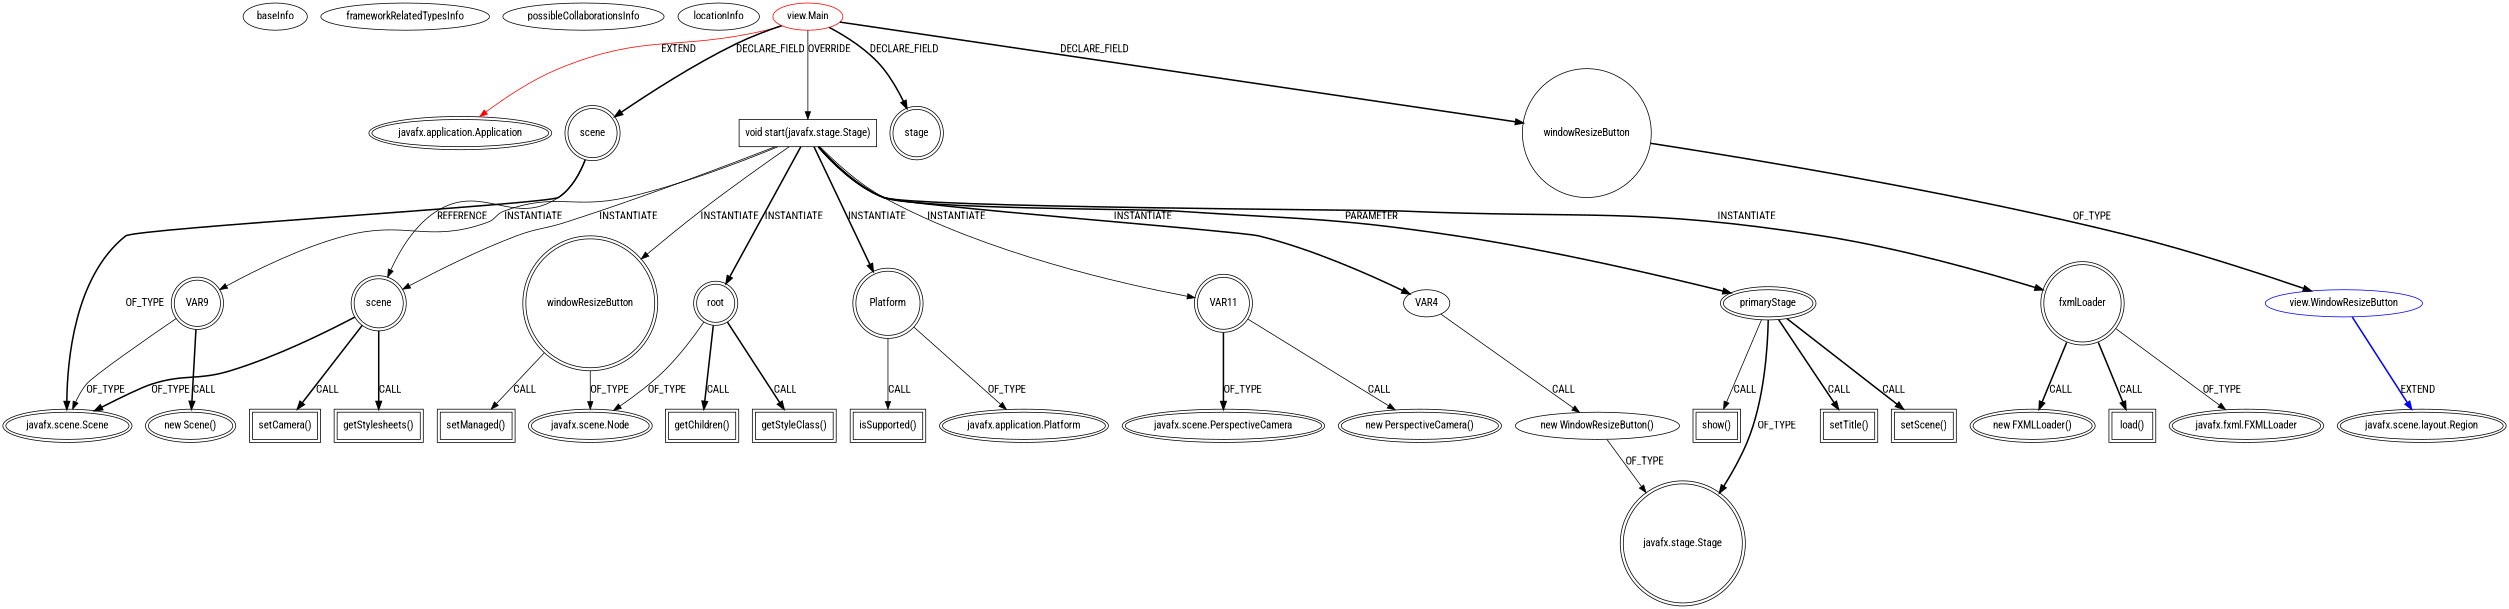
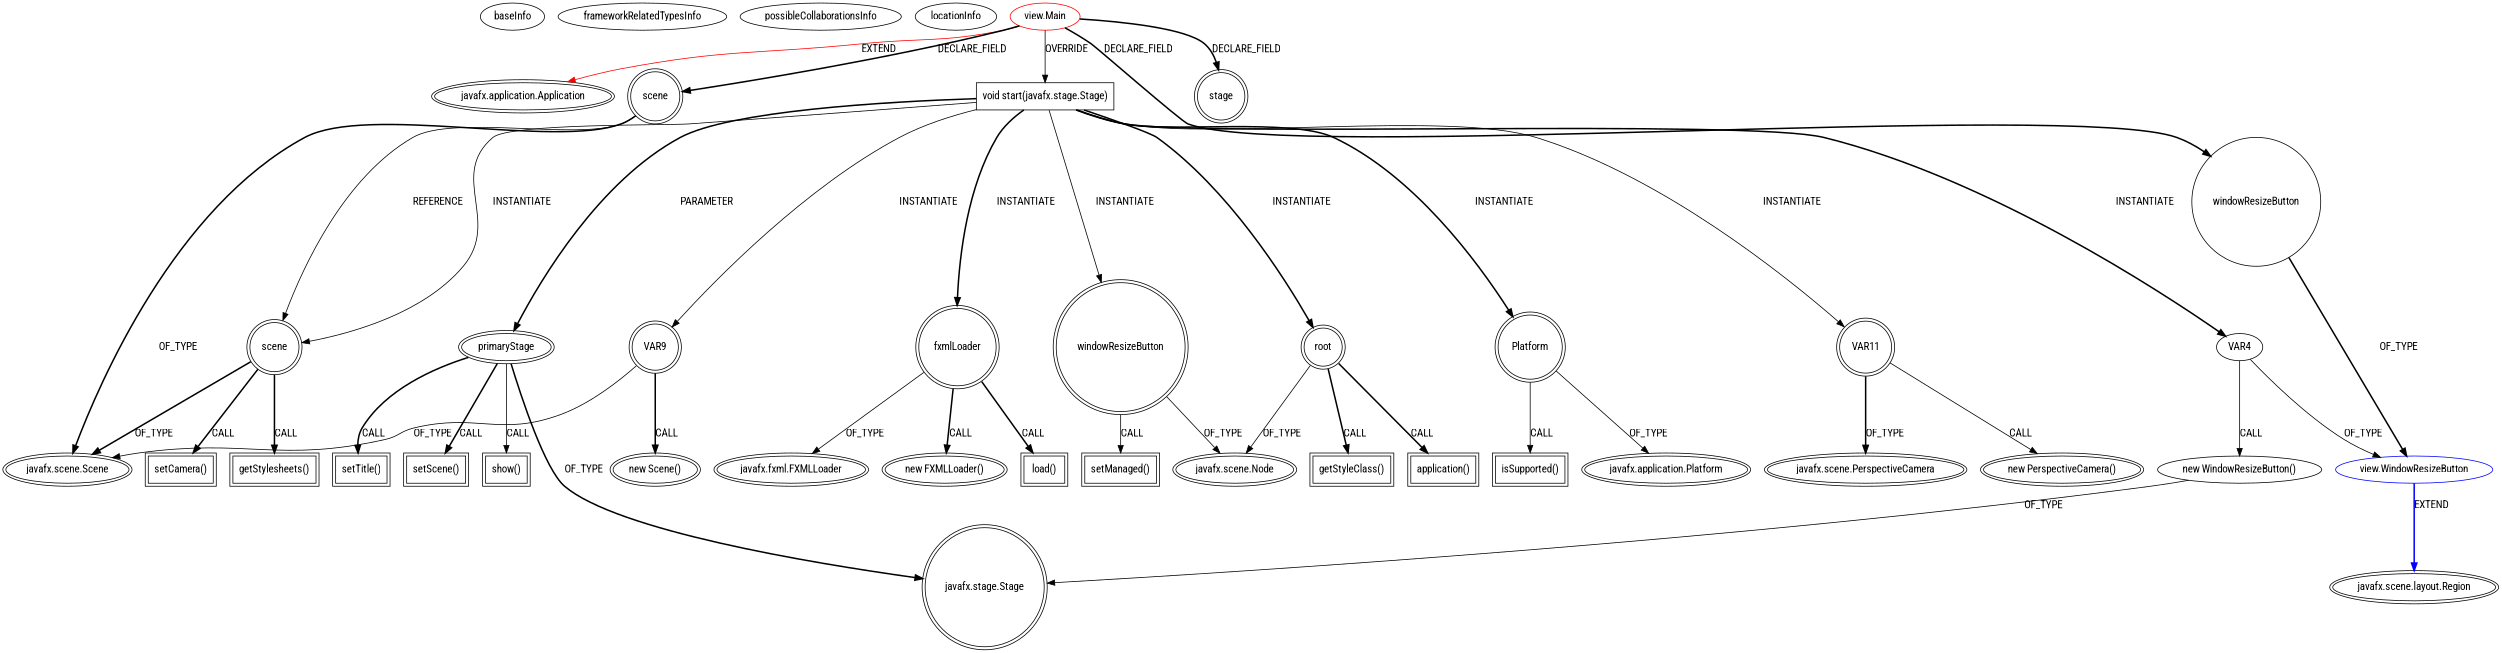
none -> (2307, 413)
(702, 426) -> (1443, 470)
